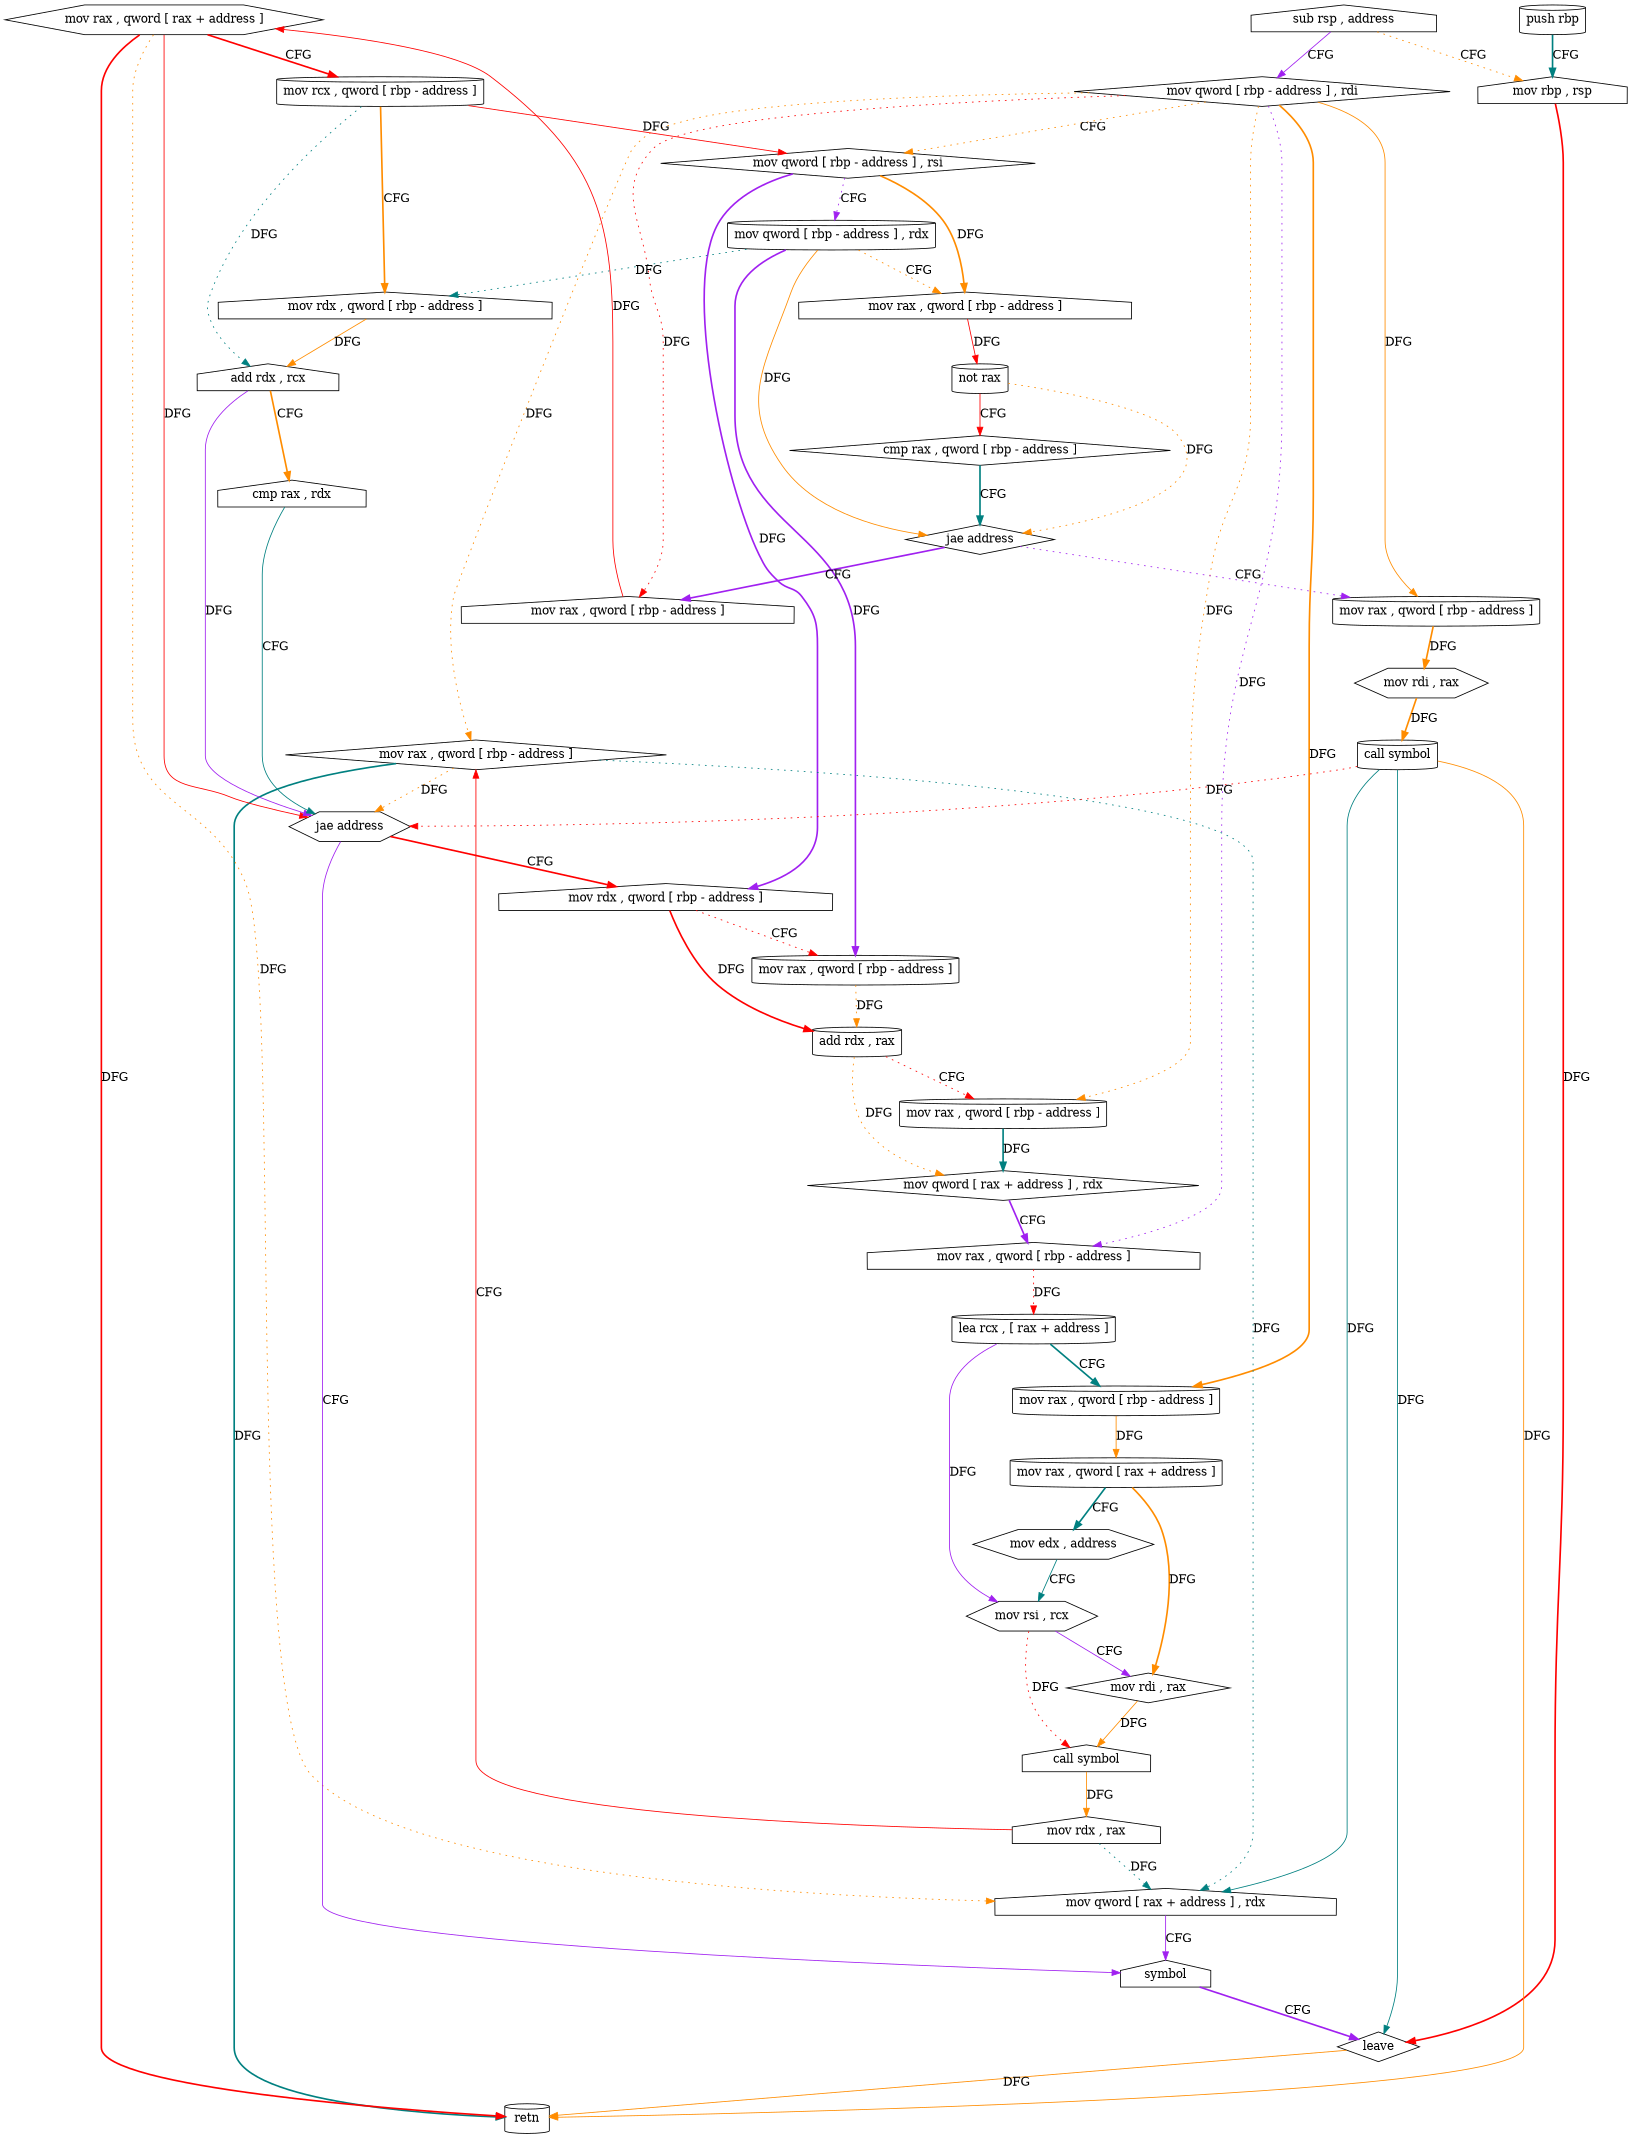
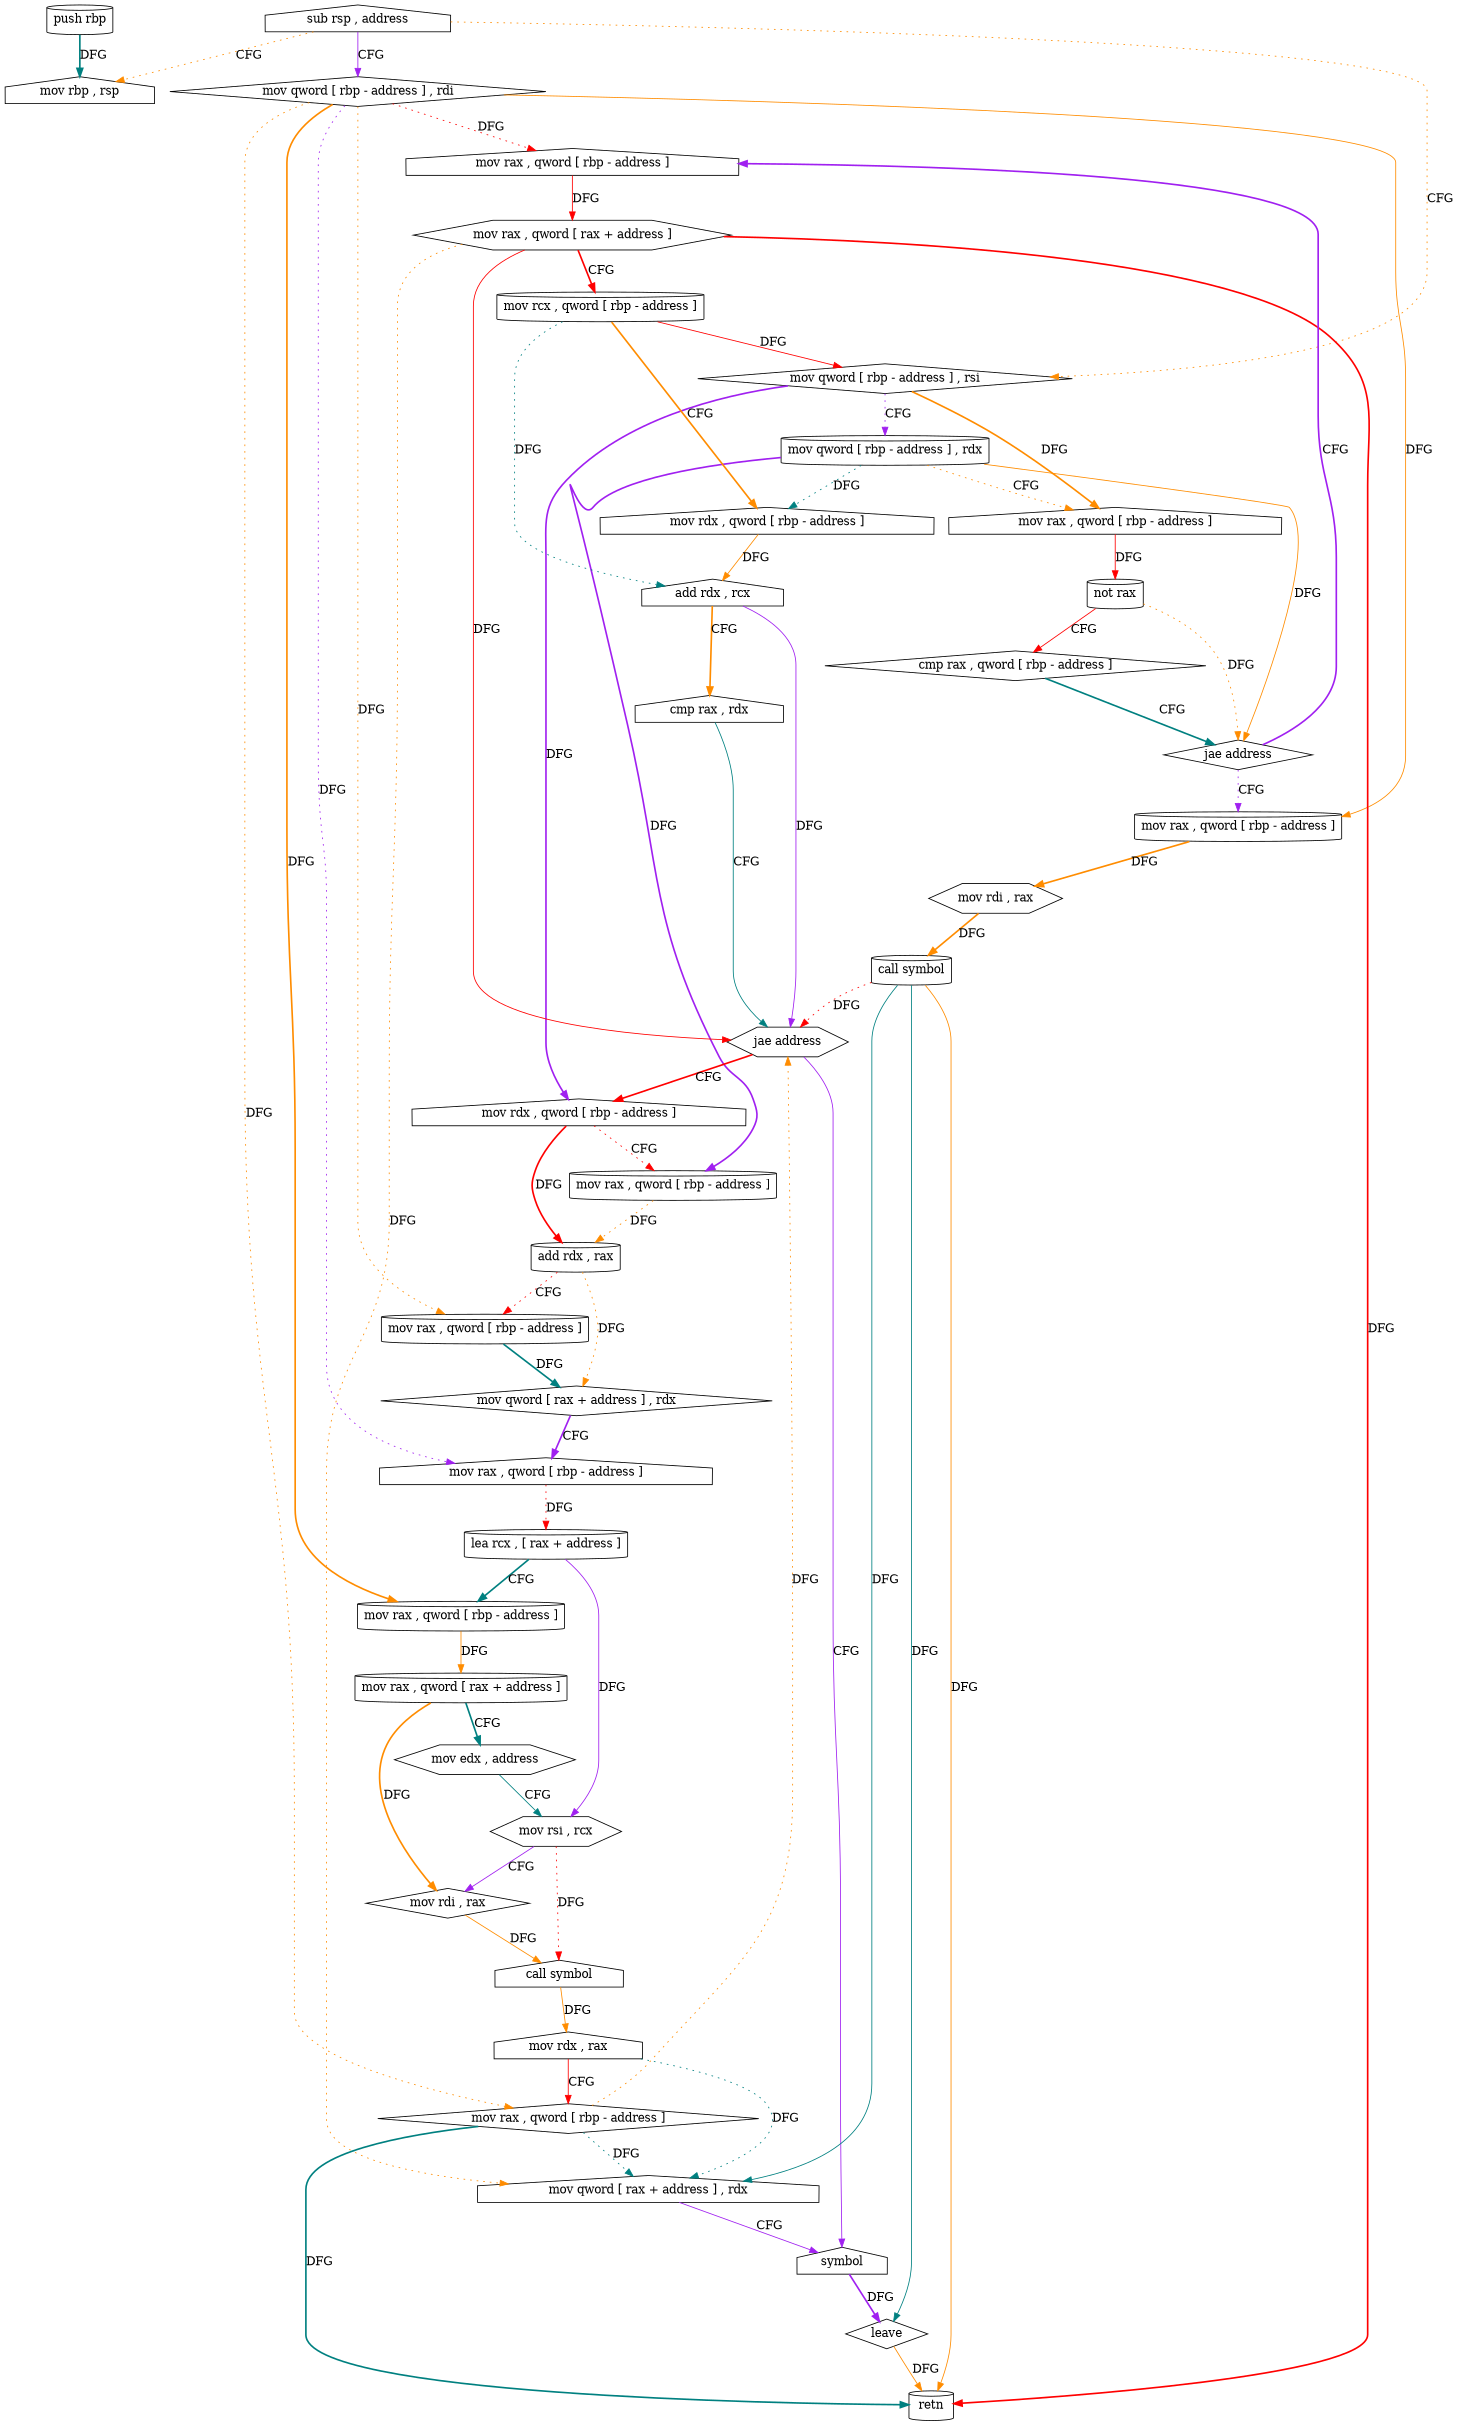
(1566, 56) -> (93, 56)
(1059, 127) -> (1233, 53)
(1563, 1115) -> none
(1298, 2011) -> (881, 2298)
